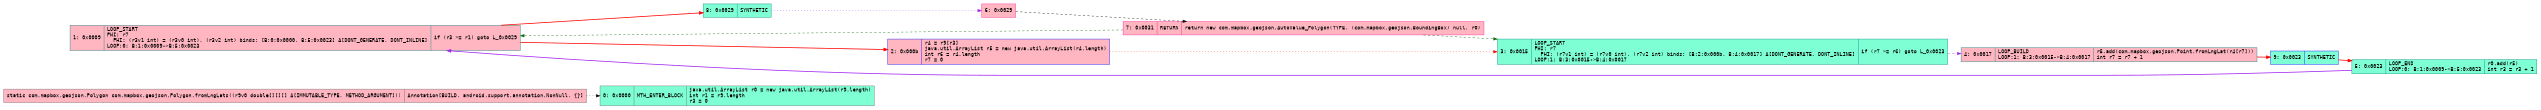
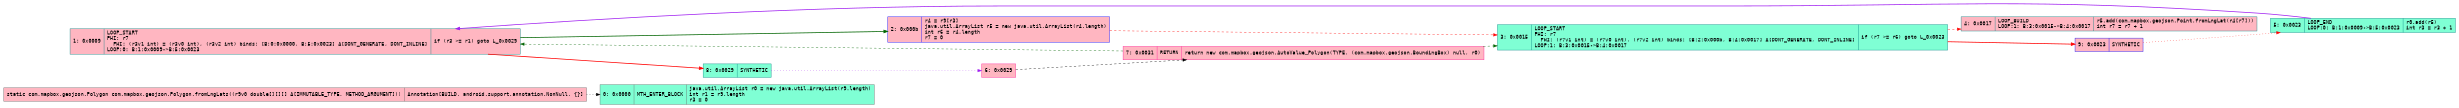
(702, 46) -> (702, 35)
(1302, 52) -> (1302, 33)
(1952, 54) -> (1952, 29)
(2262, 57) -> (2009, 43)
(2304, 58) -> (2109, 45)
(2343, 60) -> (2210, 38)
